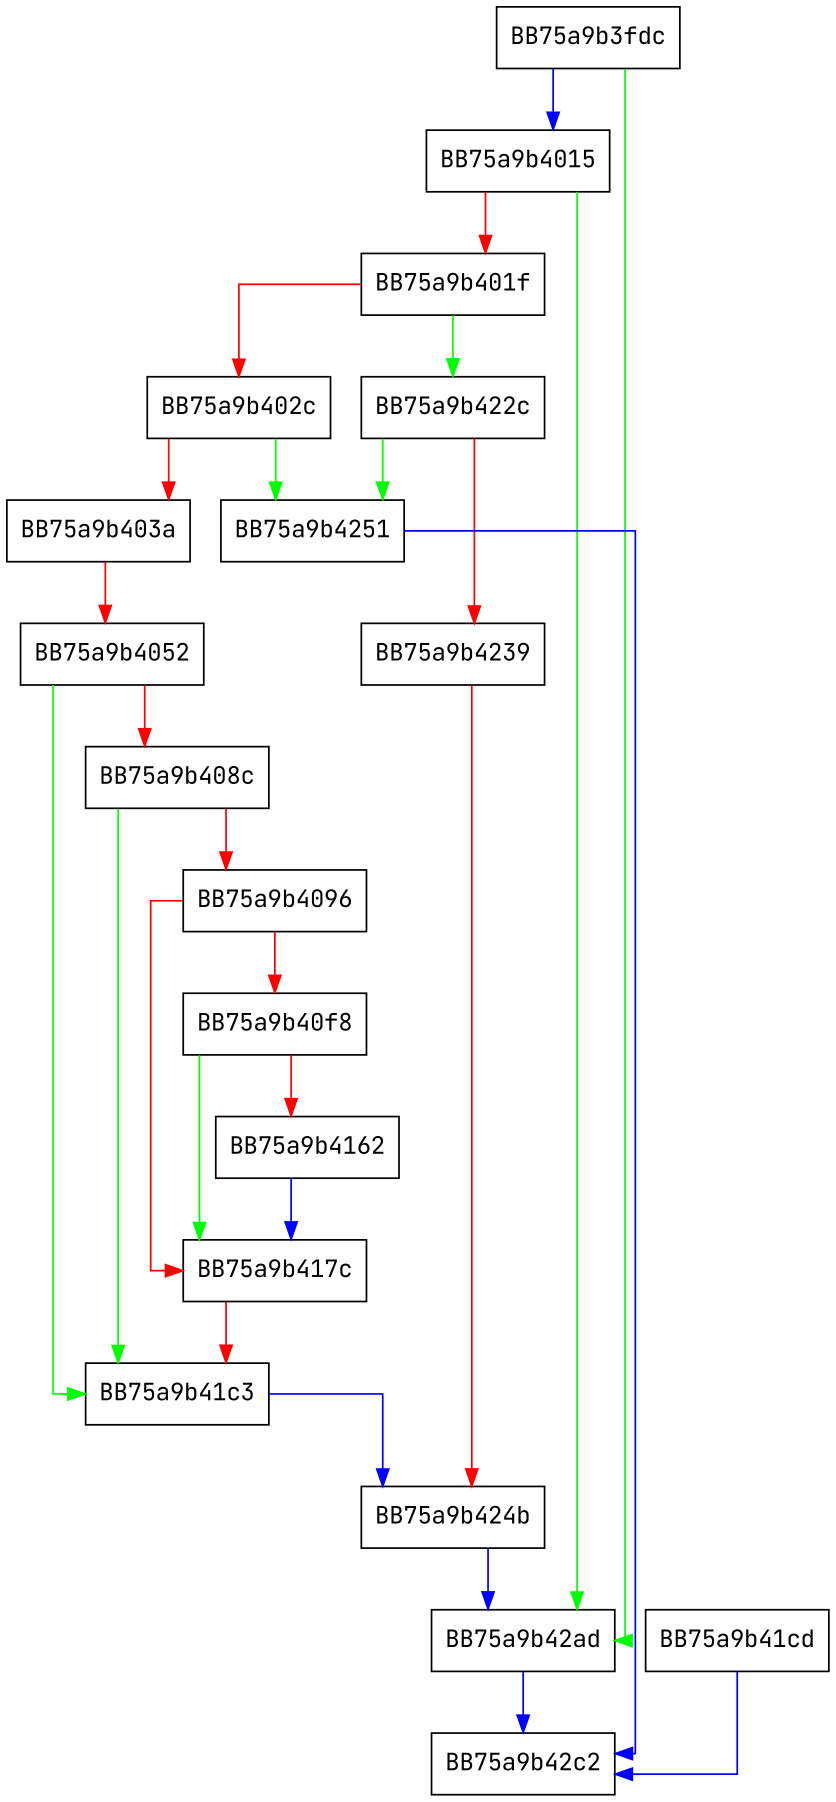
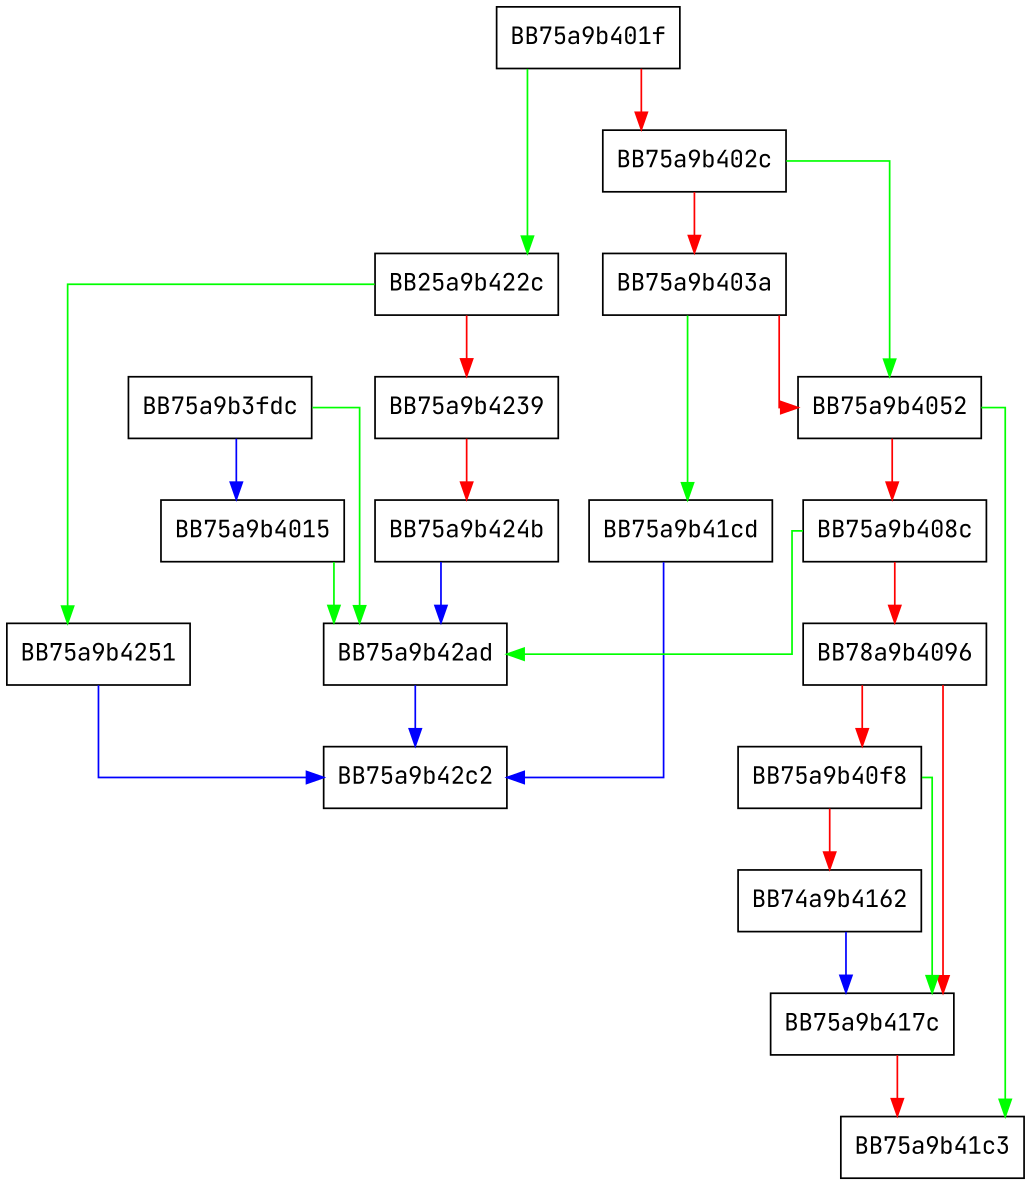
(485, 214) -> none
none -> (688, 399)
(453, 408) -> (467, 284)
(276, 460) -> (890, 208)
(275, 901) -> (895, 654)
(118, 1077) -> (725, 654)
(307, 1147) -> (830, 901)
(363, 1394) -> none
